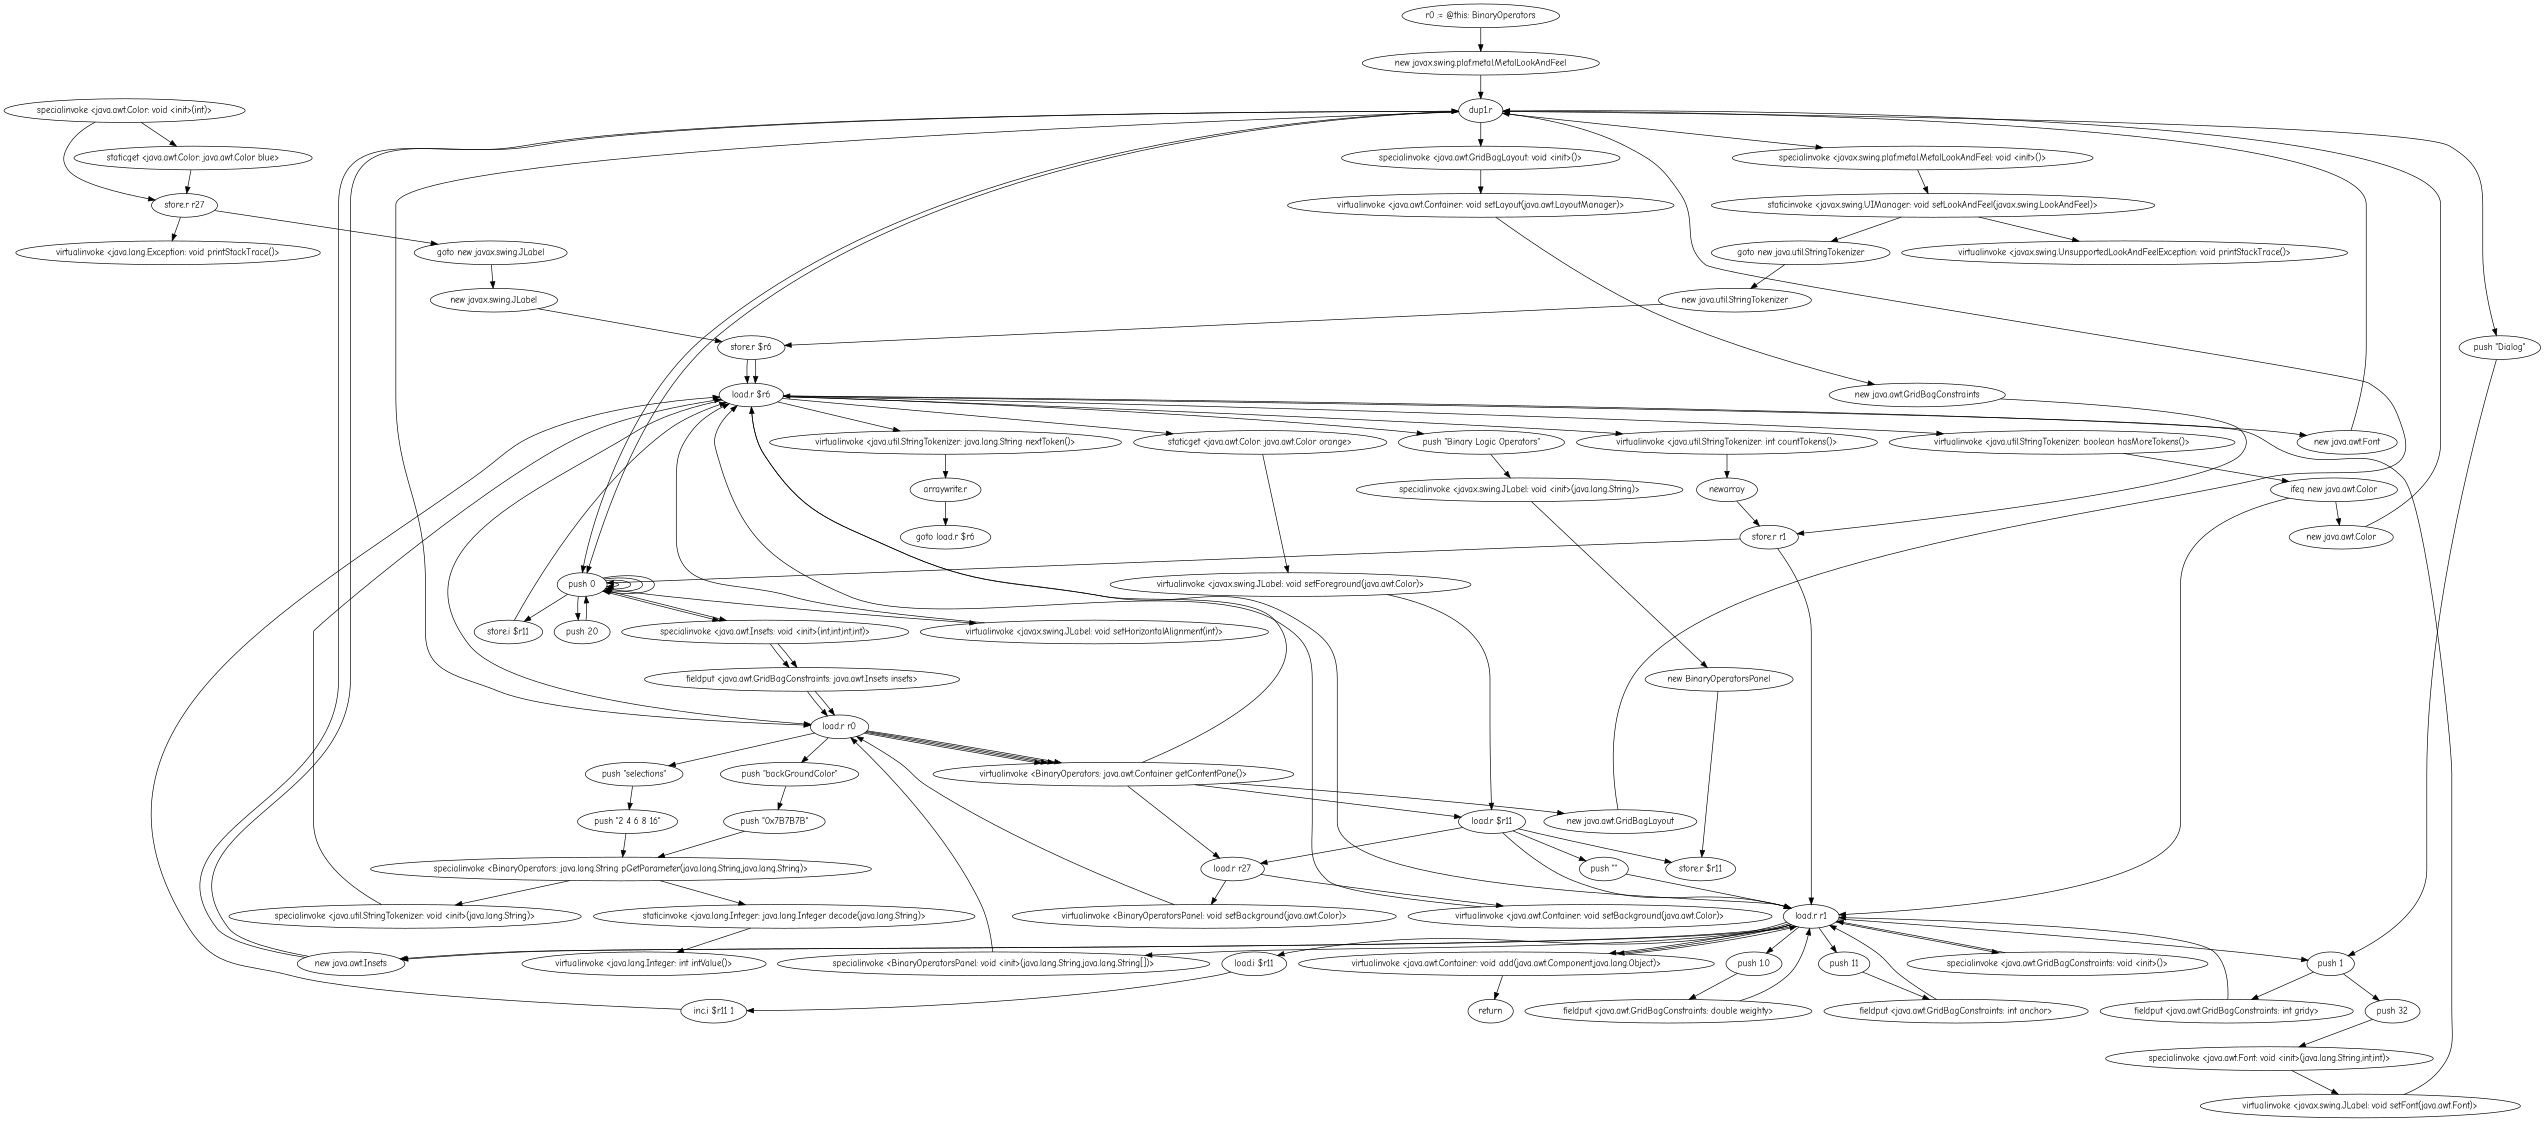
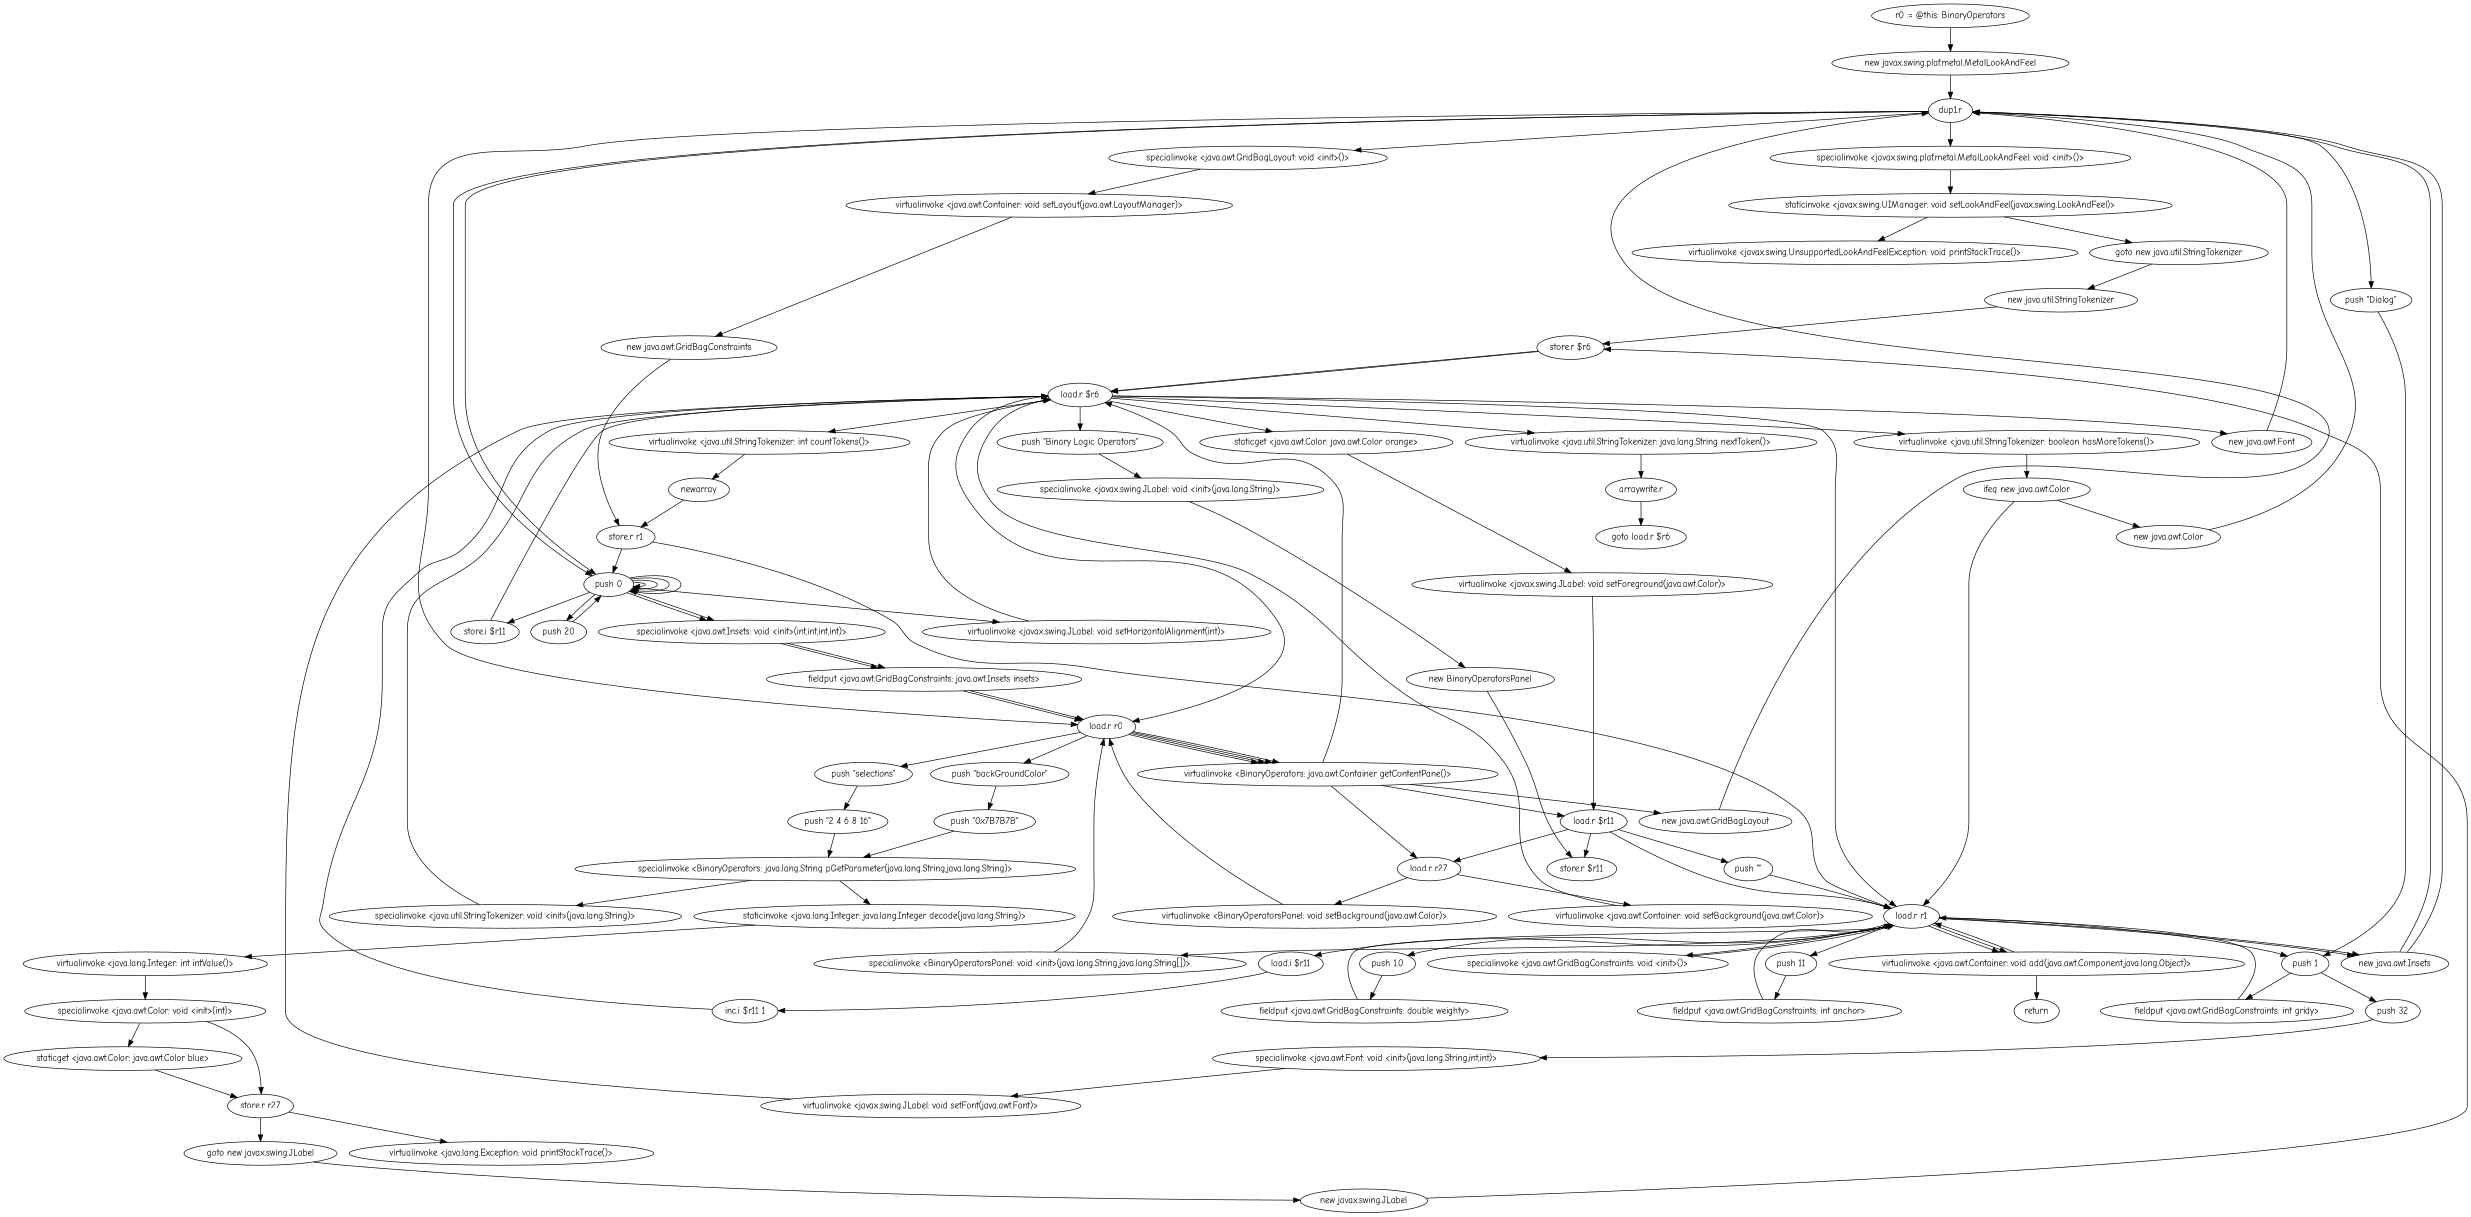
none -> (145, 984)
